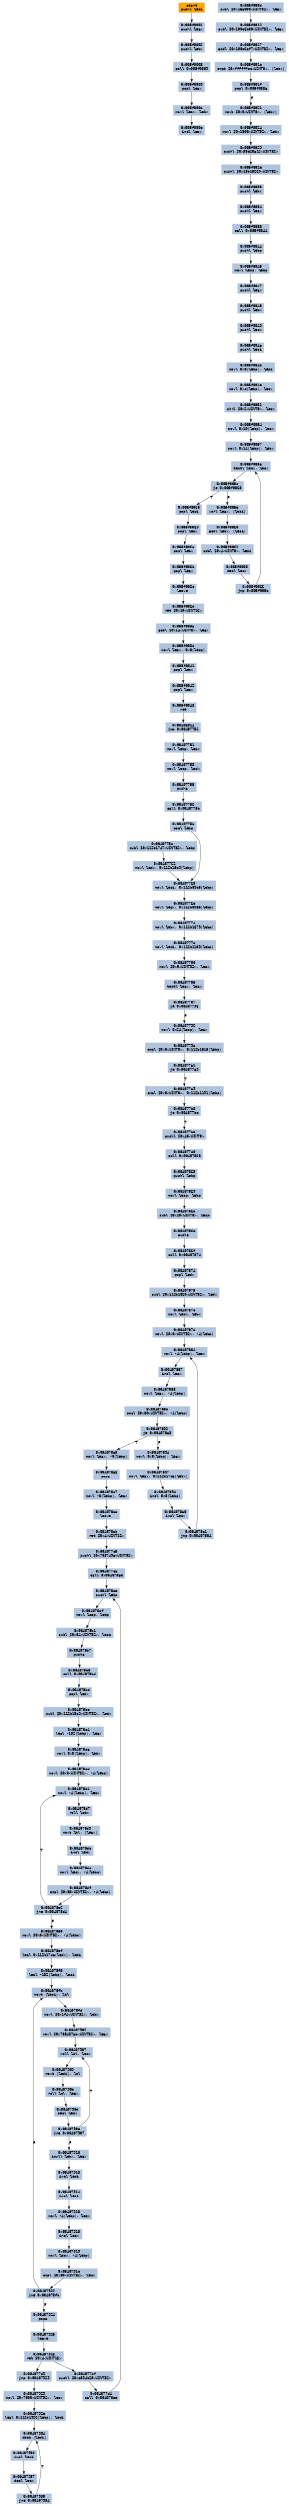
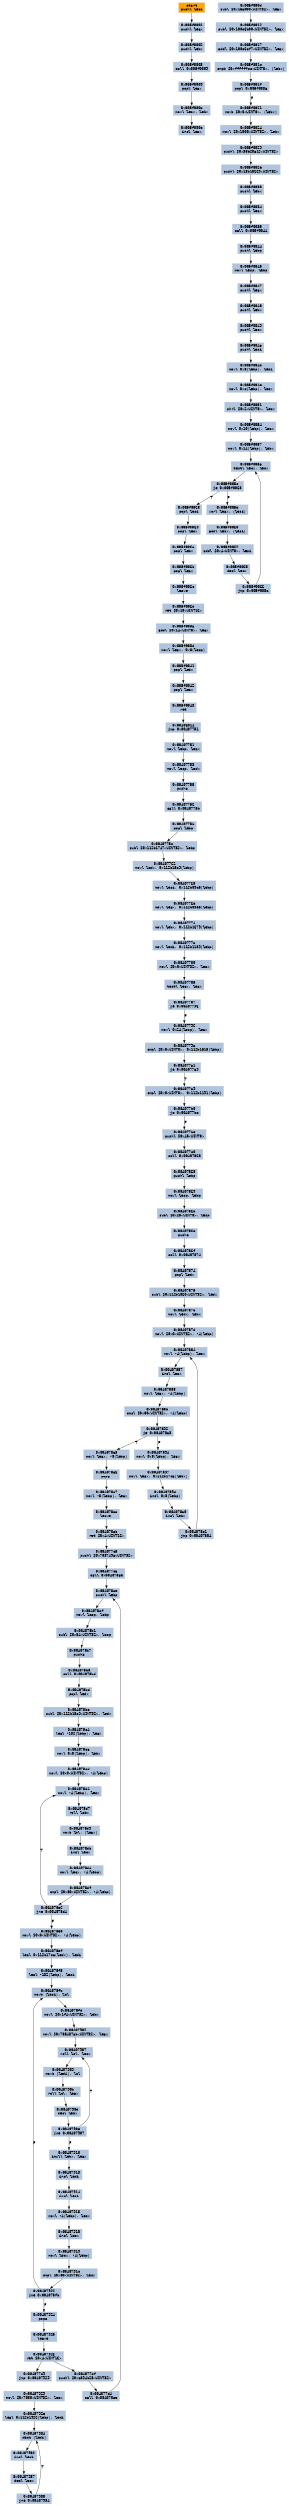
(200, 855) -> (174, 835)
(186, 1123) -> (186, 1123)
(34, 2385) -> none
